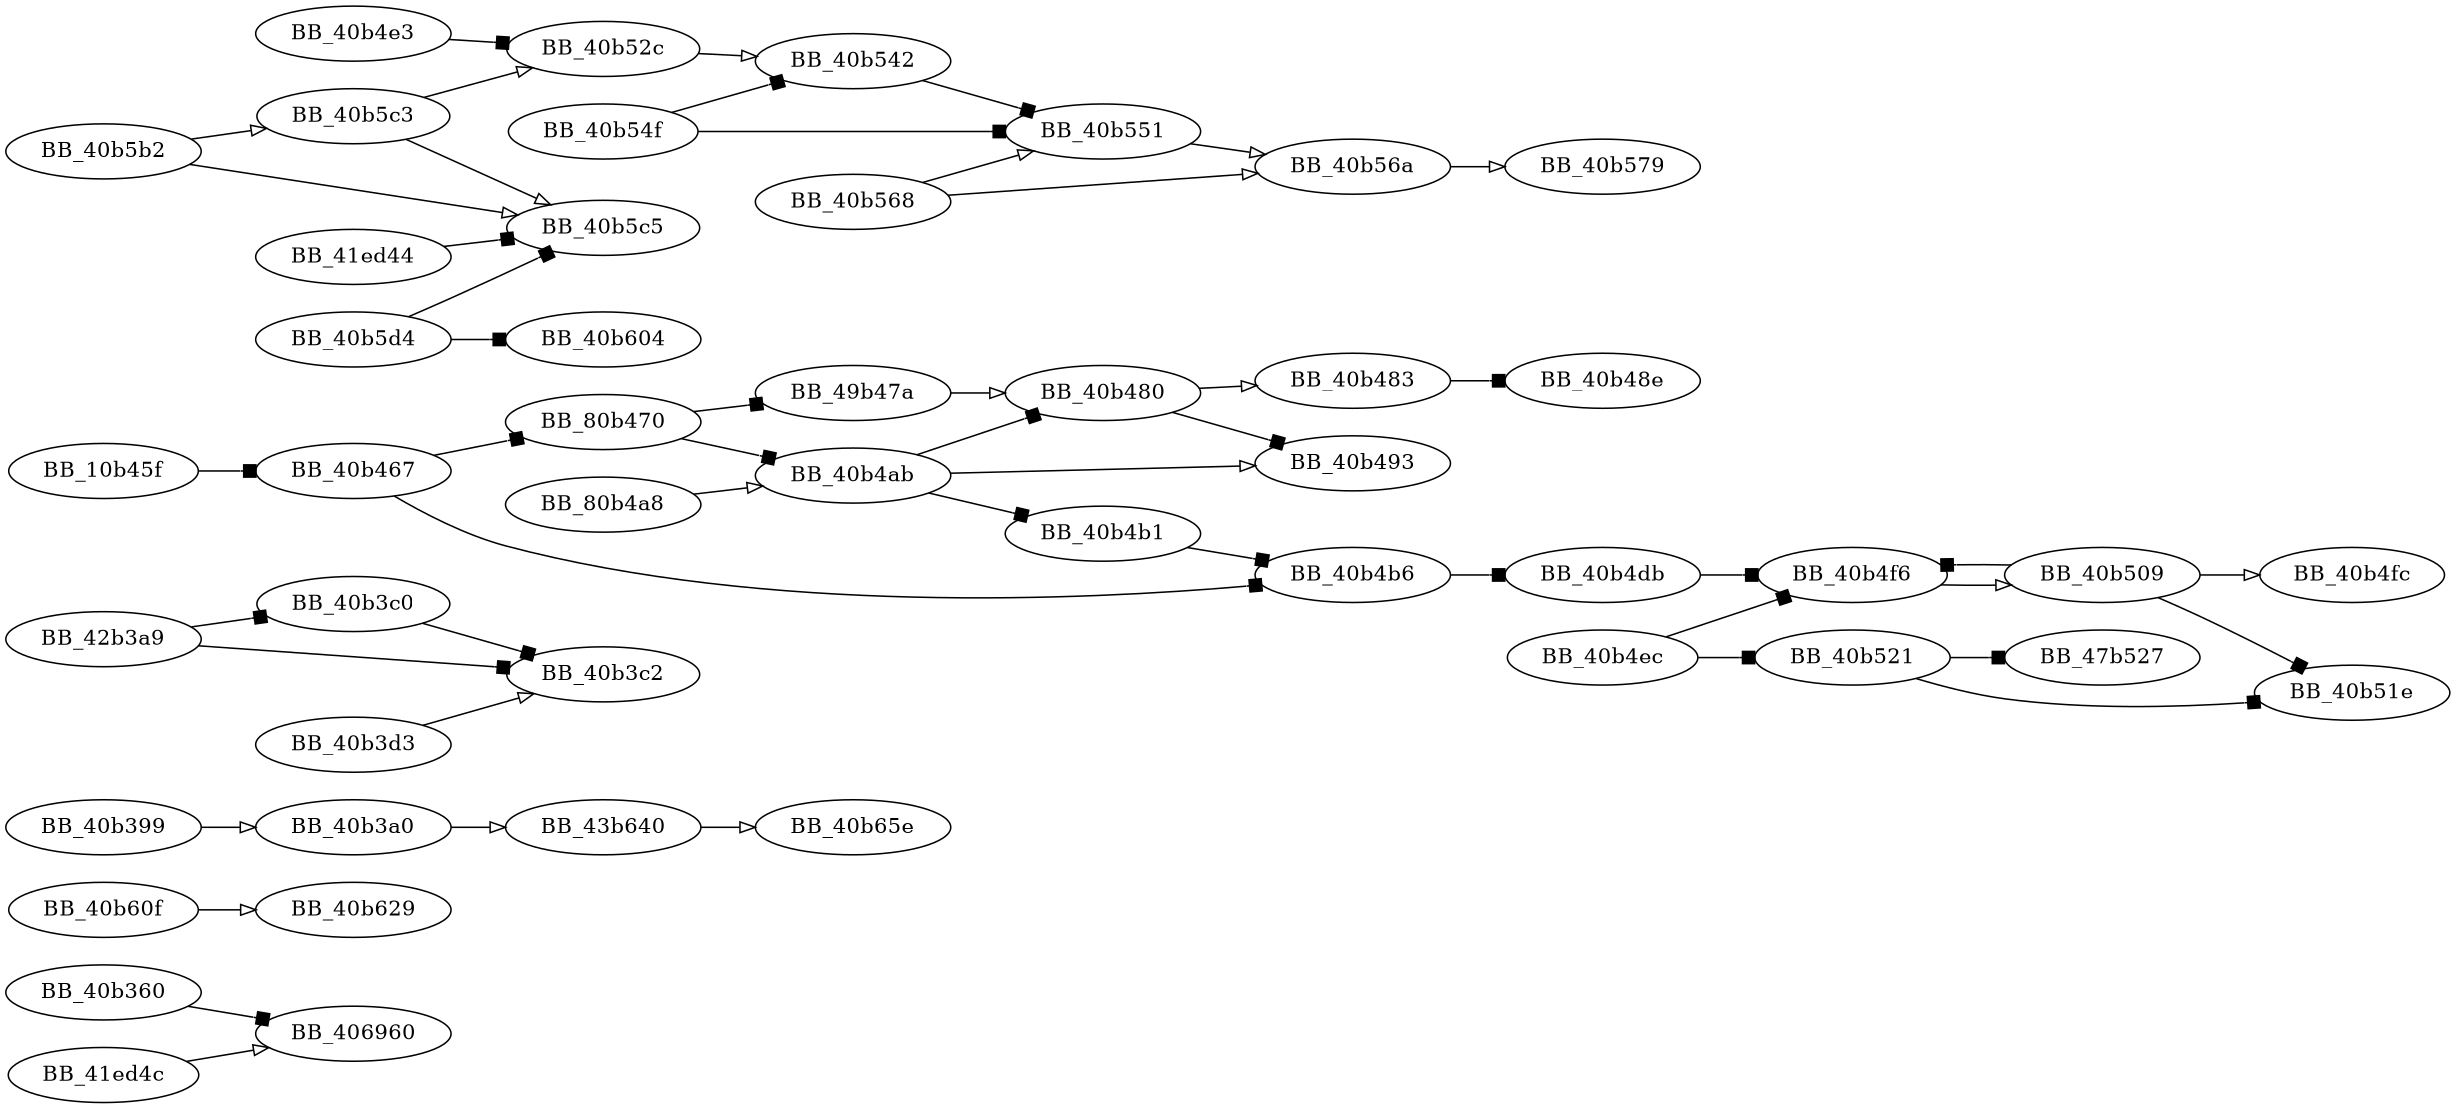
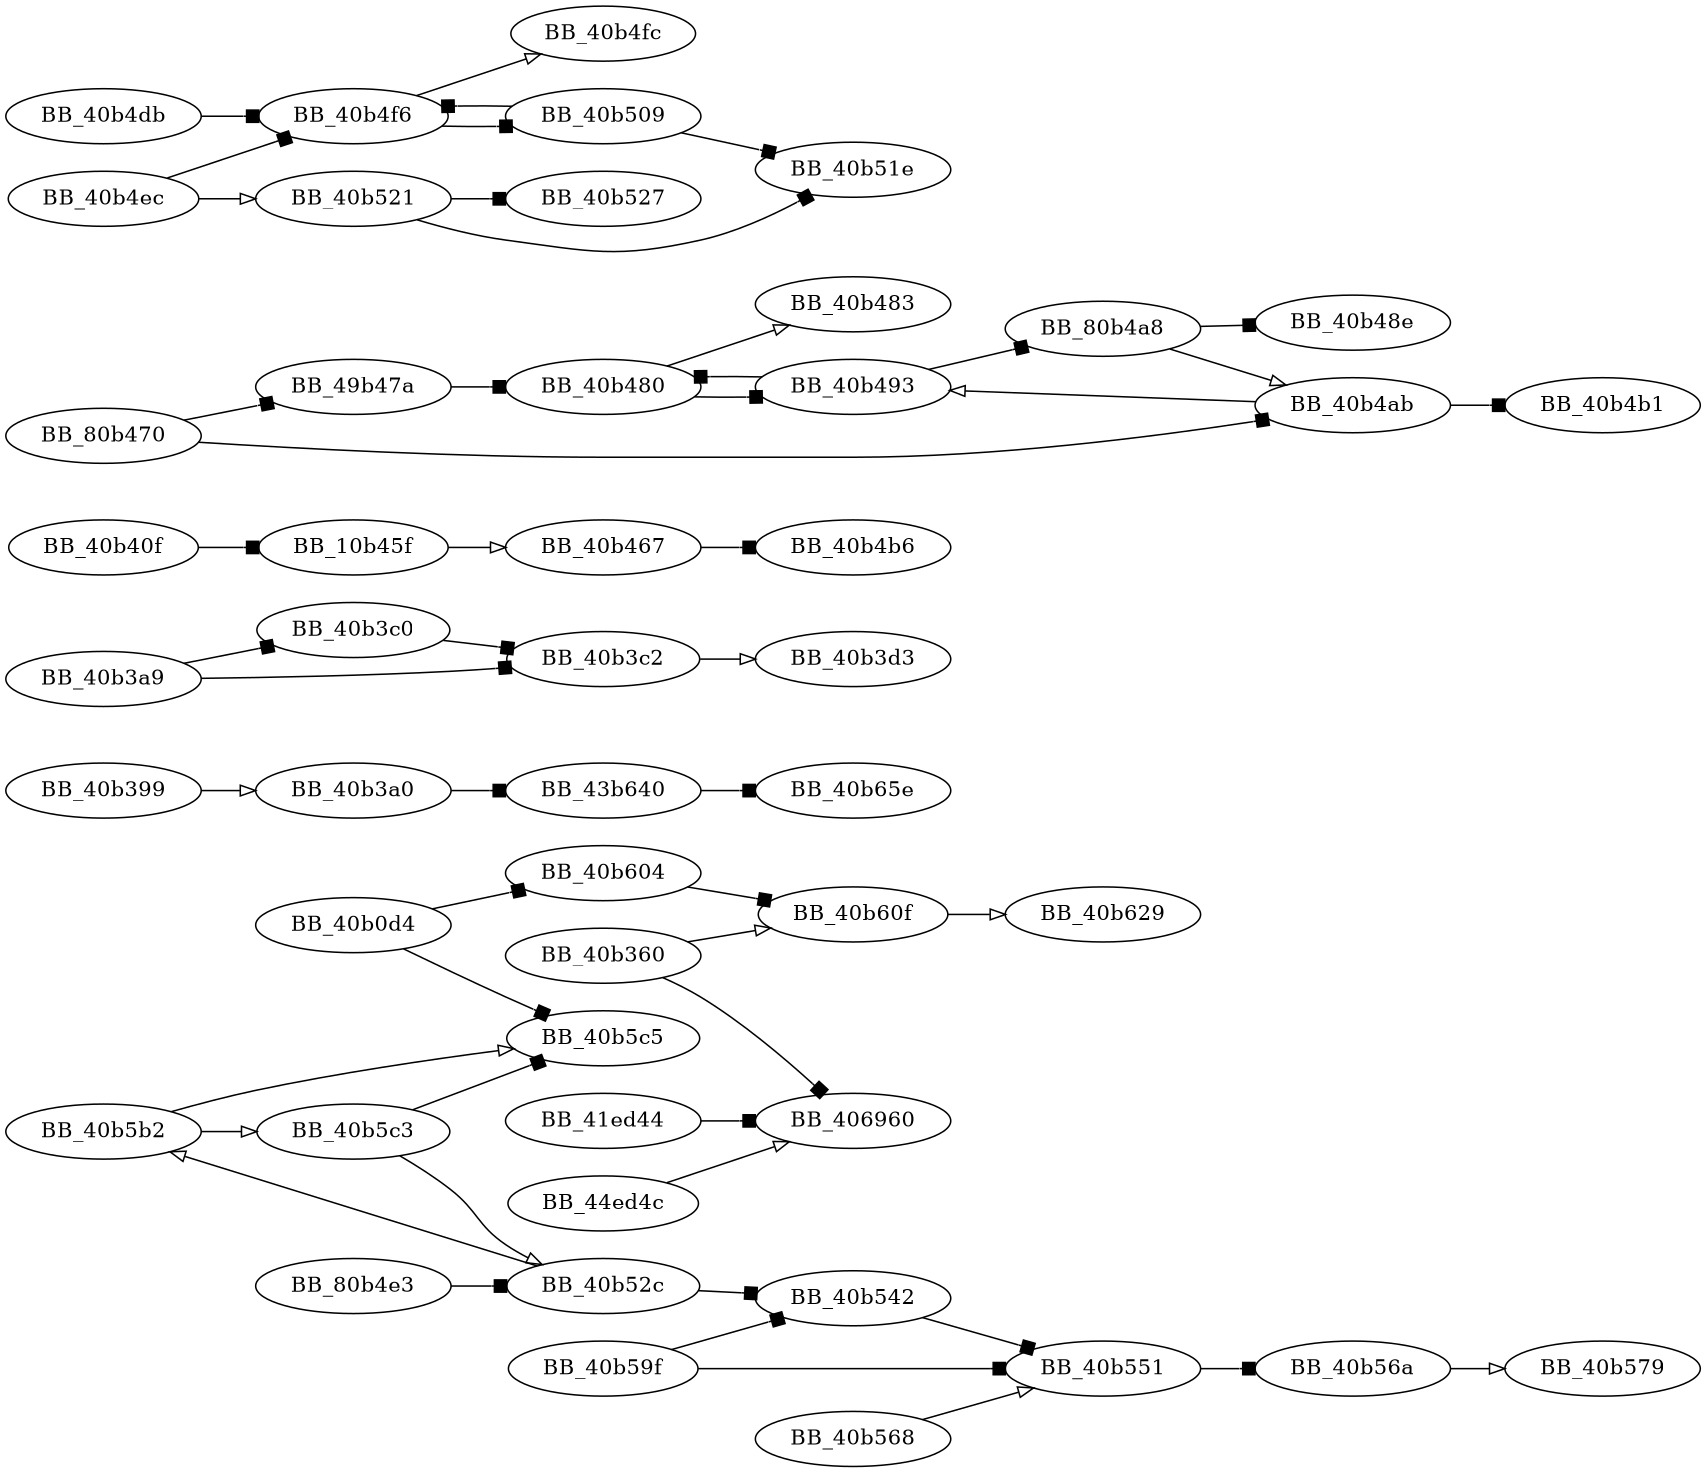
(353, 34) -> (353, 1286)
(720, 55) -> (720, 1292)
(603, 132) -> (603, 1369)
(1220, 148) -> (1220, 1369)
(471, 169) -> (471, 1088)
(1095, 185) -> none
(471, 243) -> (720, 1121)
(353, 339) -> (353, 925)
none -> (971, 360)
(1470, 381) -> (1220, 326)
(970, 393) -> (470, 387)
(971, 437) -> (736, 377)
(470, 448) -> none
(219, 471) -> (469, 547)
none -> (104, 547)
(1220, 553) -> none
(1470, 575) -> none
(2222, 575) -> (471, 77)
(1968, 585) -> (469, 127)
(104, 639) -> (104, 679)
(1719, 658) -> (220, 199)
(2102, 658) -> (603, 199)
(471, 712) -> (720, 659)
(470, 827) -> (470, 791)
(720, 827) -> (720, 791)
none -> (721, 893)
none -> (721, 936)
(104, 1075) -> (603, 1203)
none -> (361, 1211)
